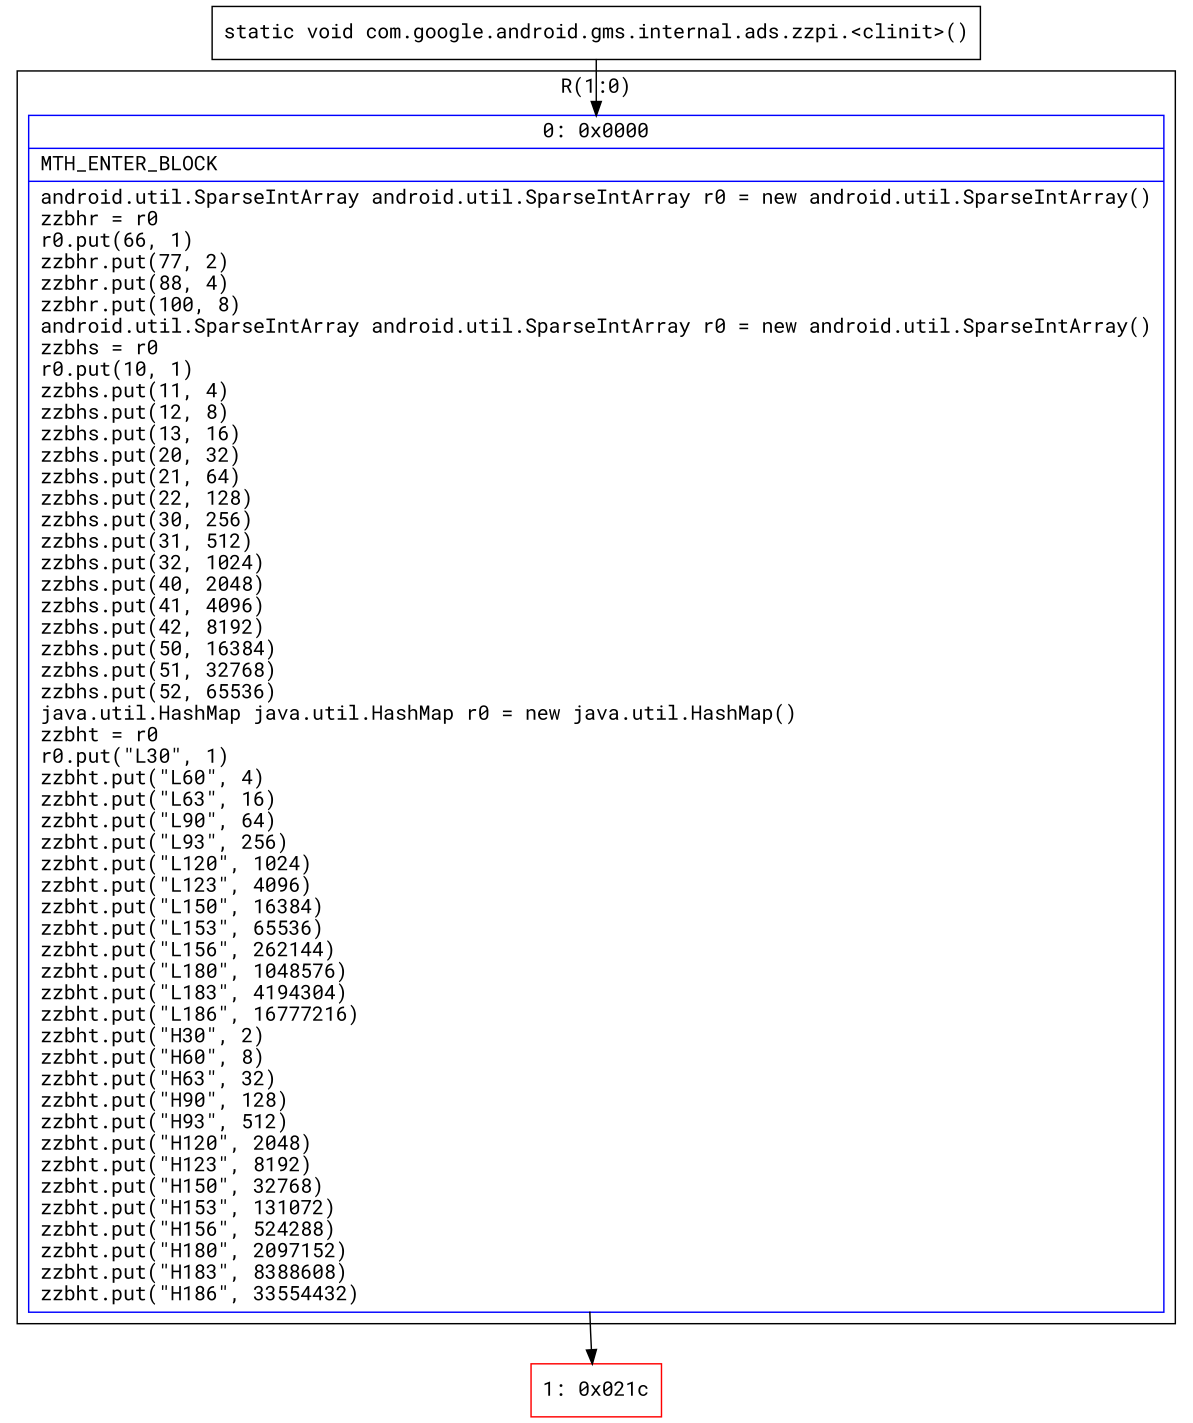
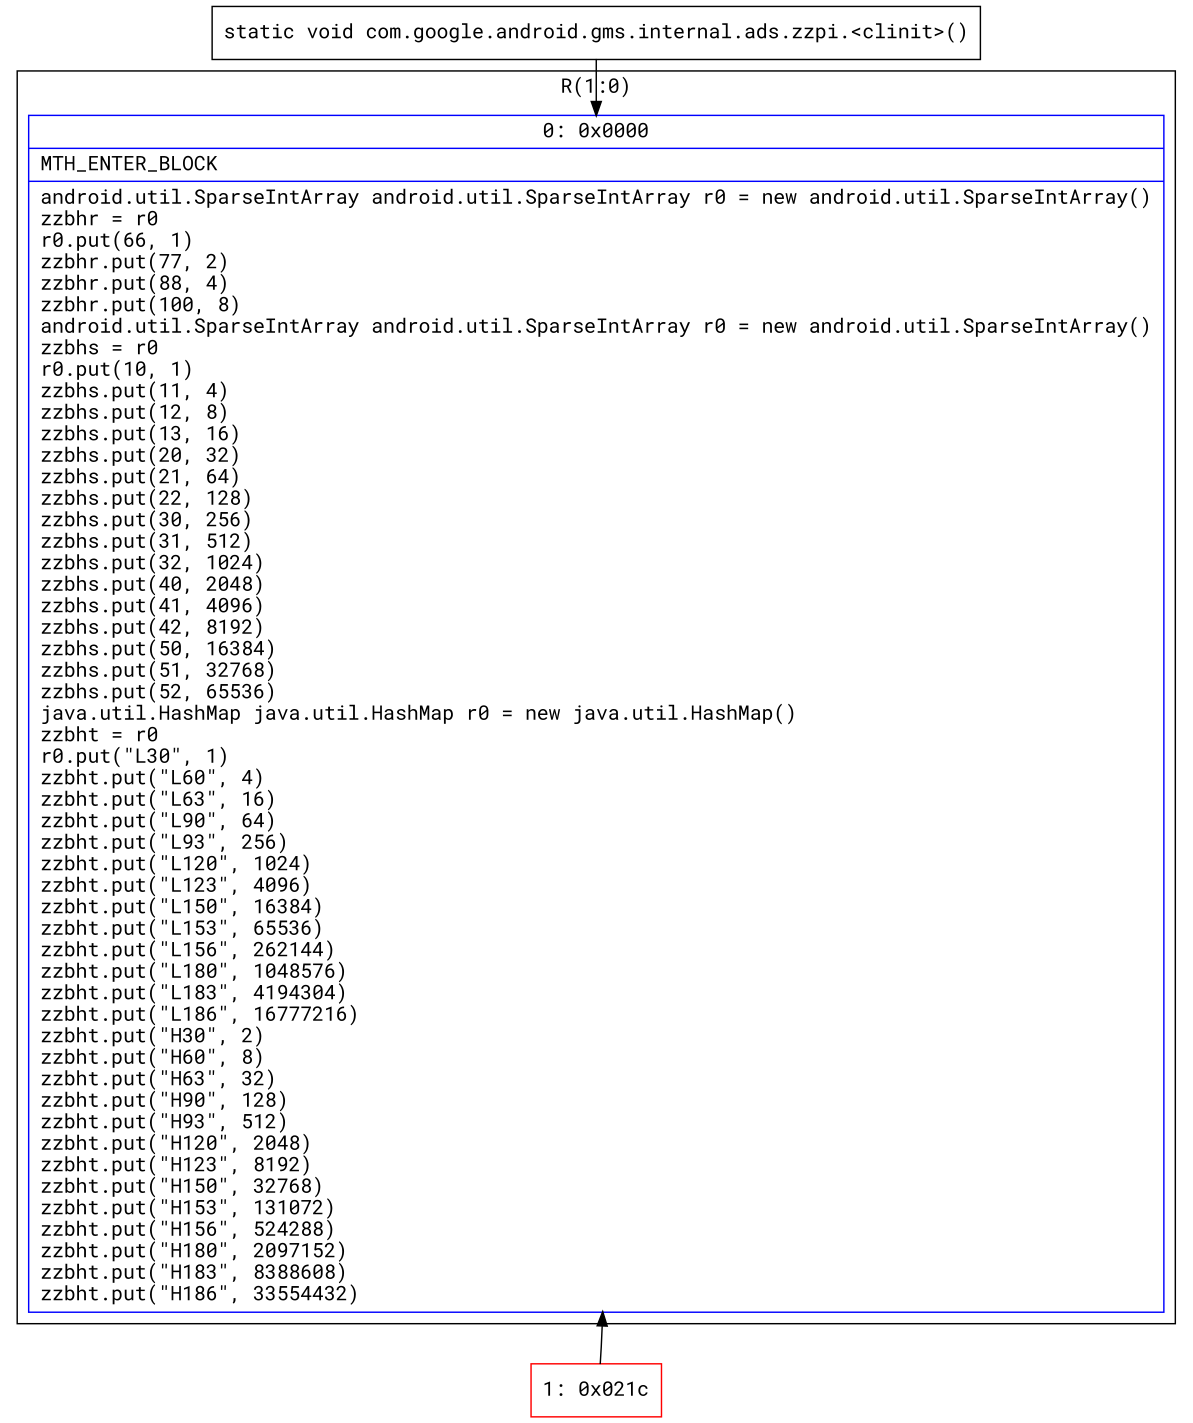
(591, 1333) -> (601, 1345)
